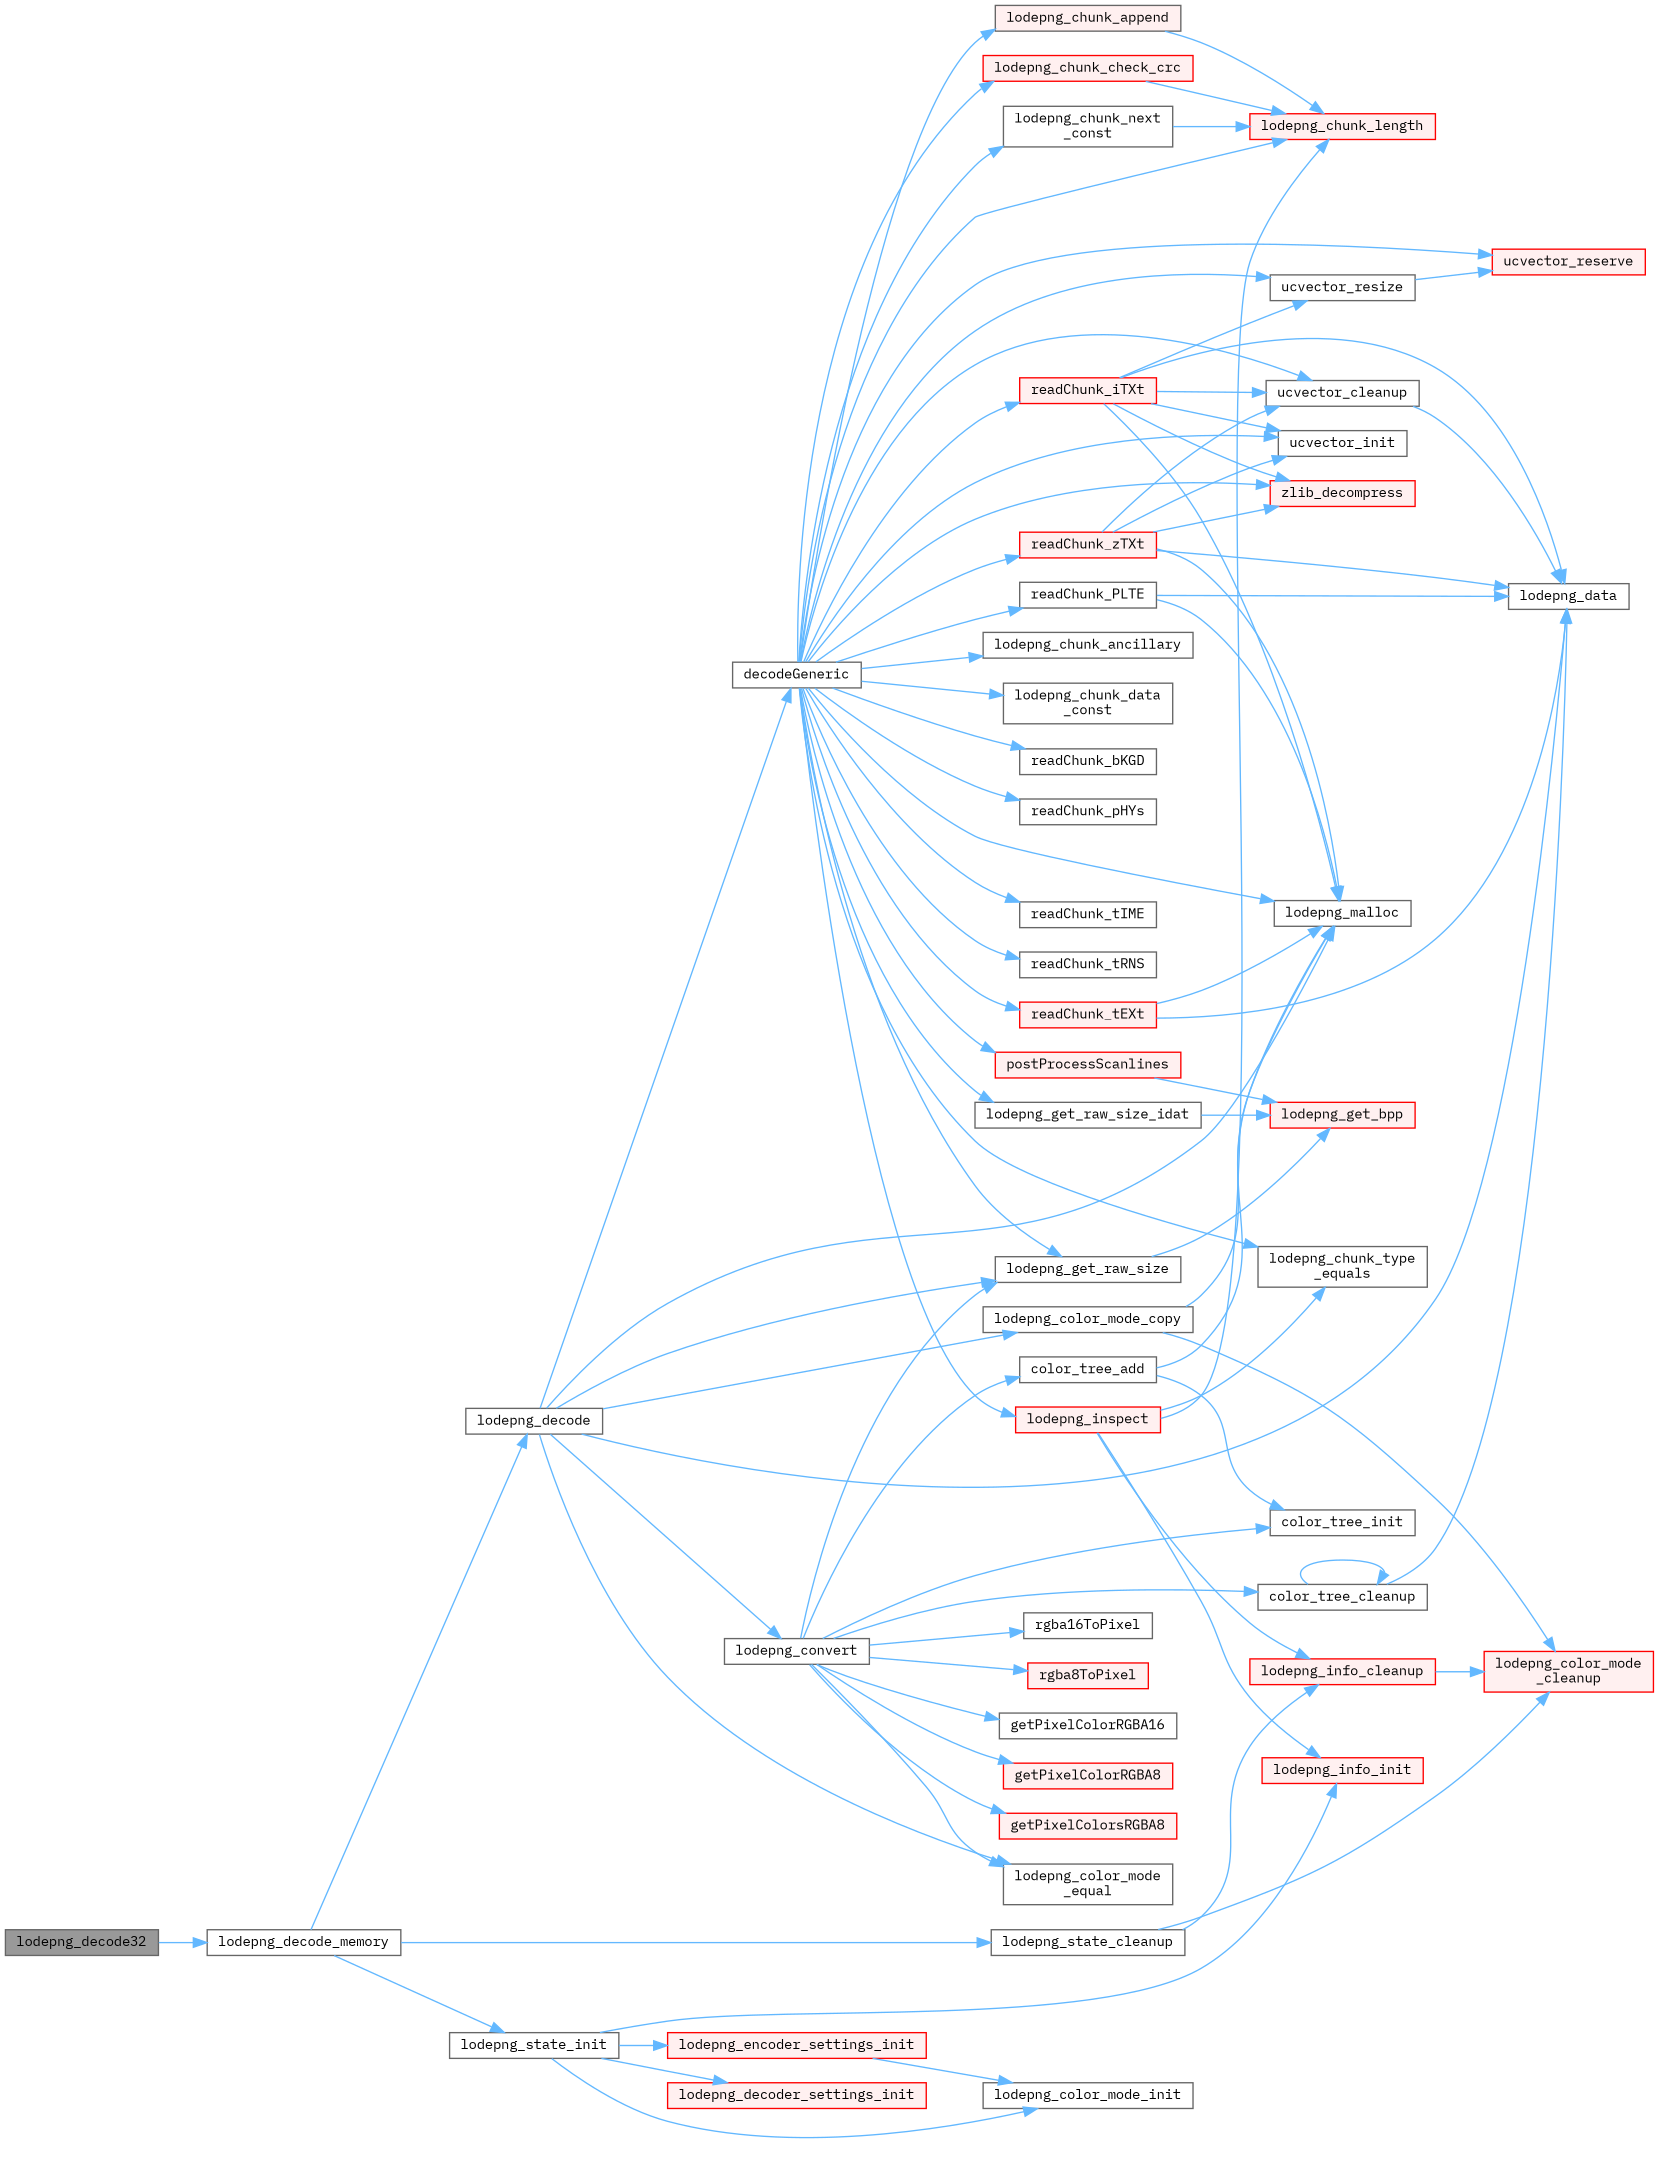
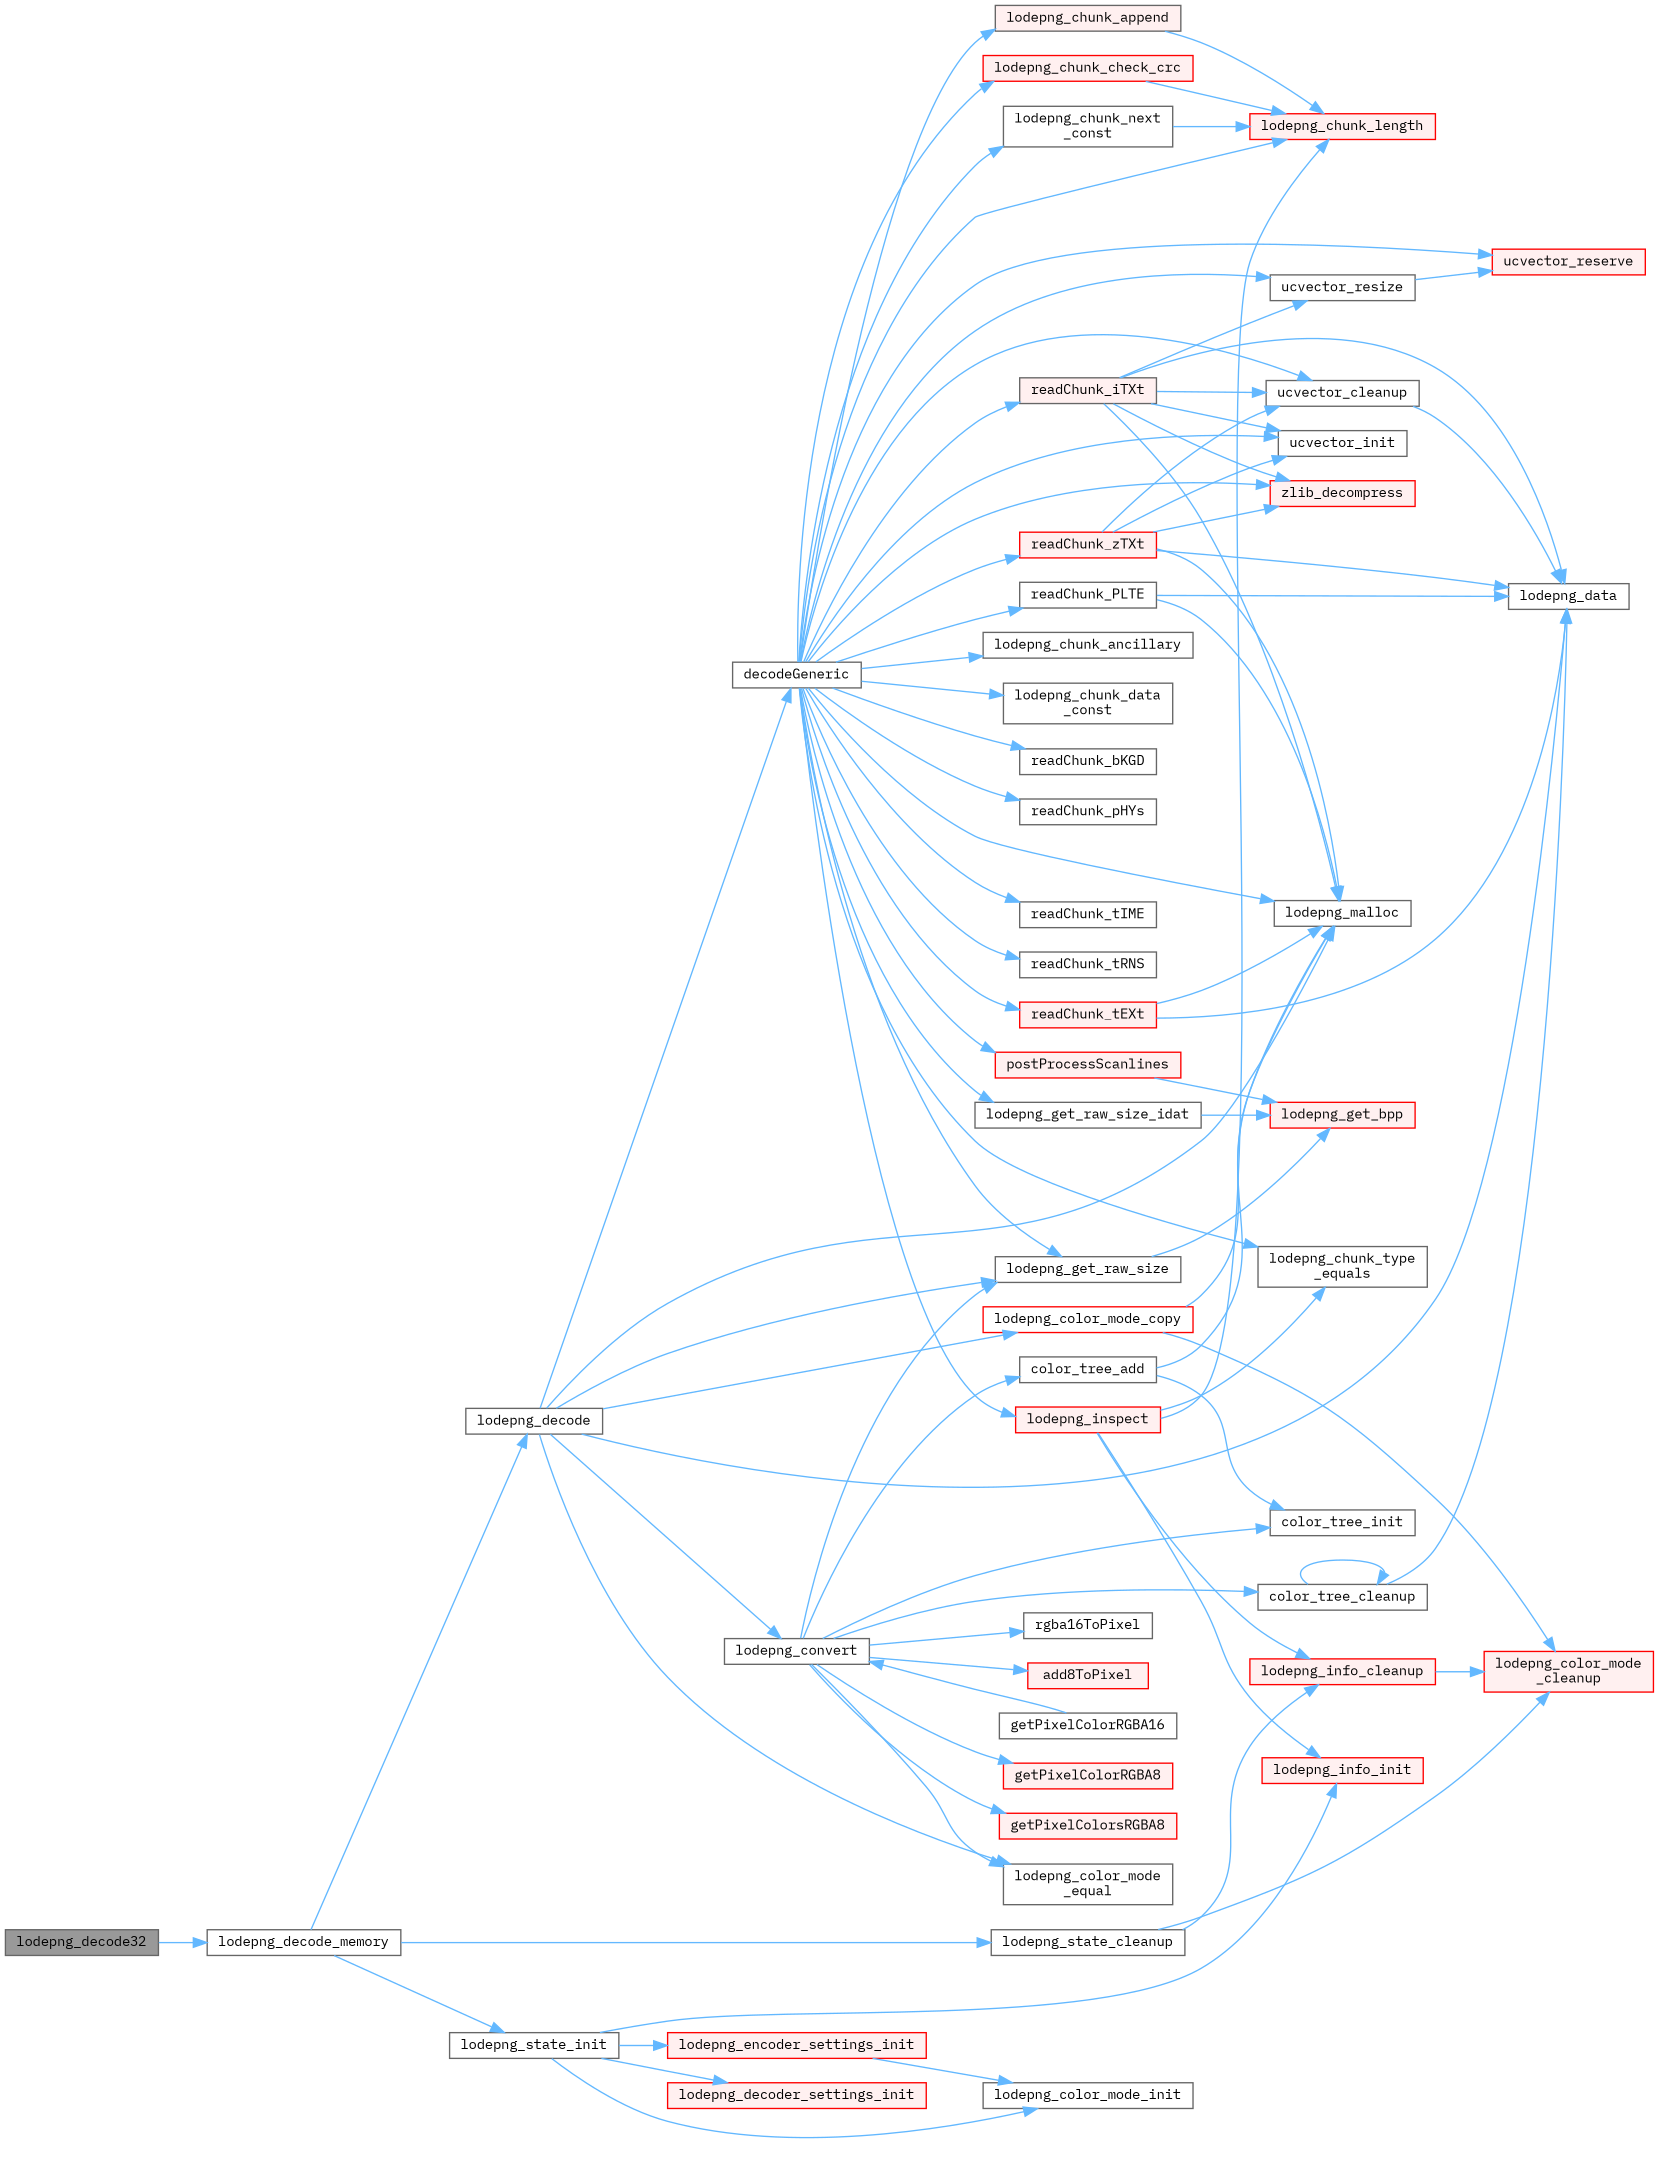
(1088, 391) -> (1088, 391)
(1088, 1320) -> (1088, 1320)
(1088, 1676) -> (1088, 1676)
(900, 1693) -> (974, 1689)
